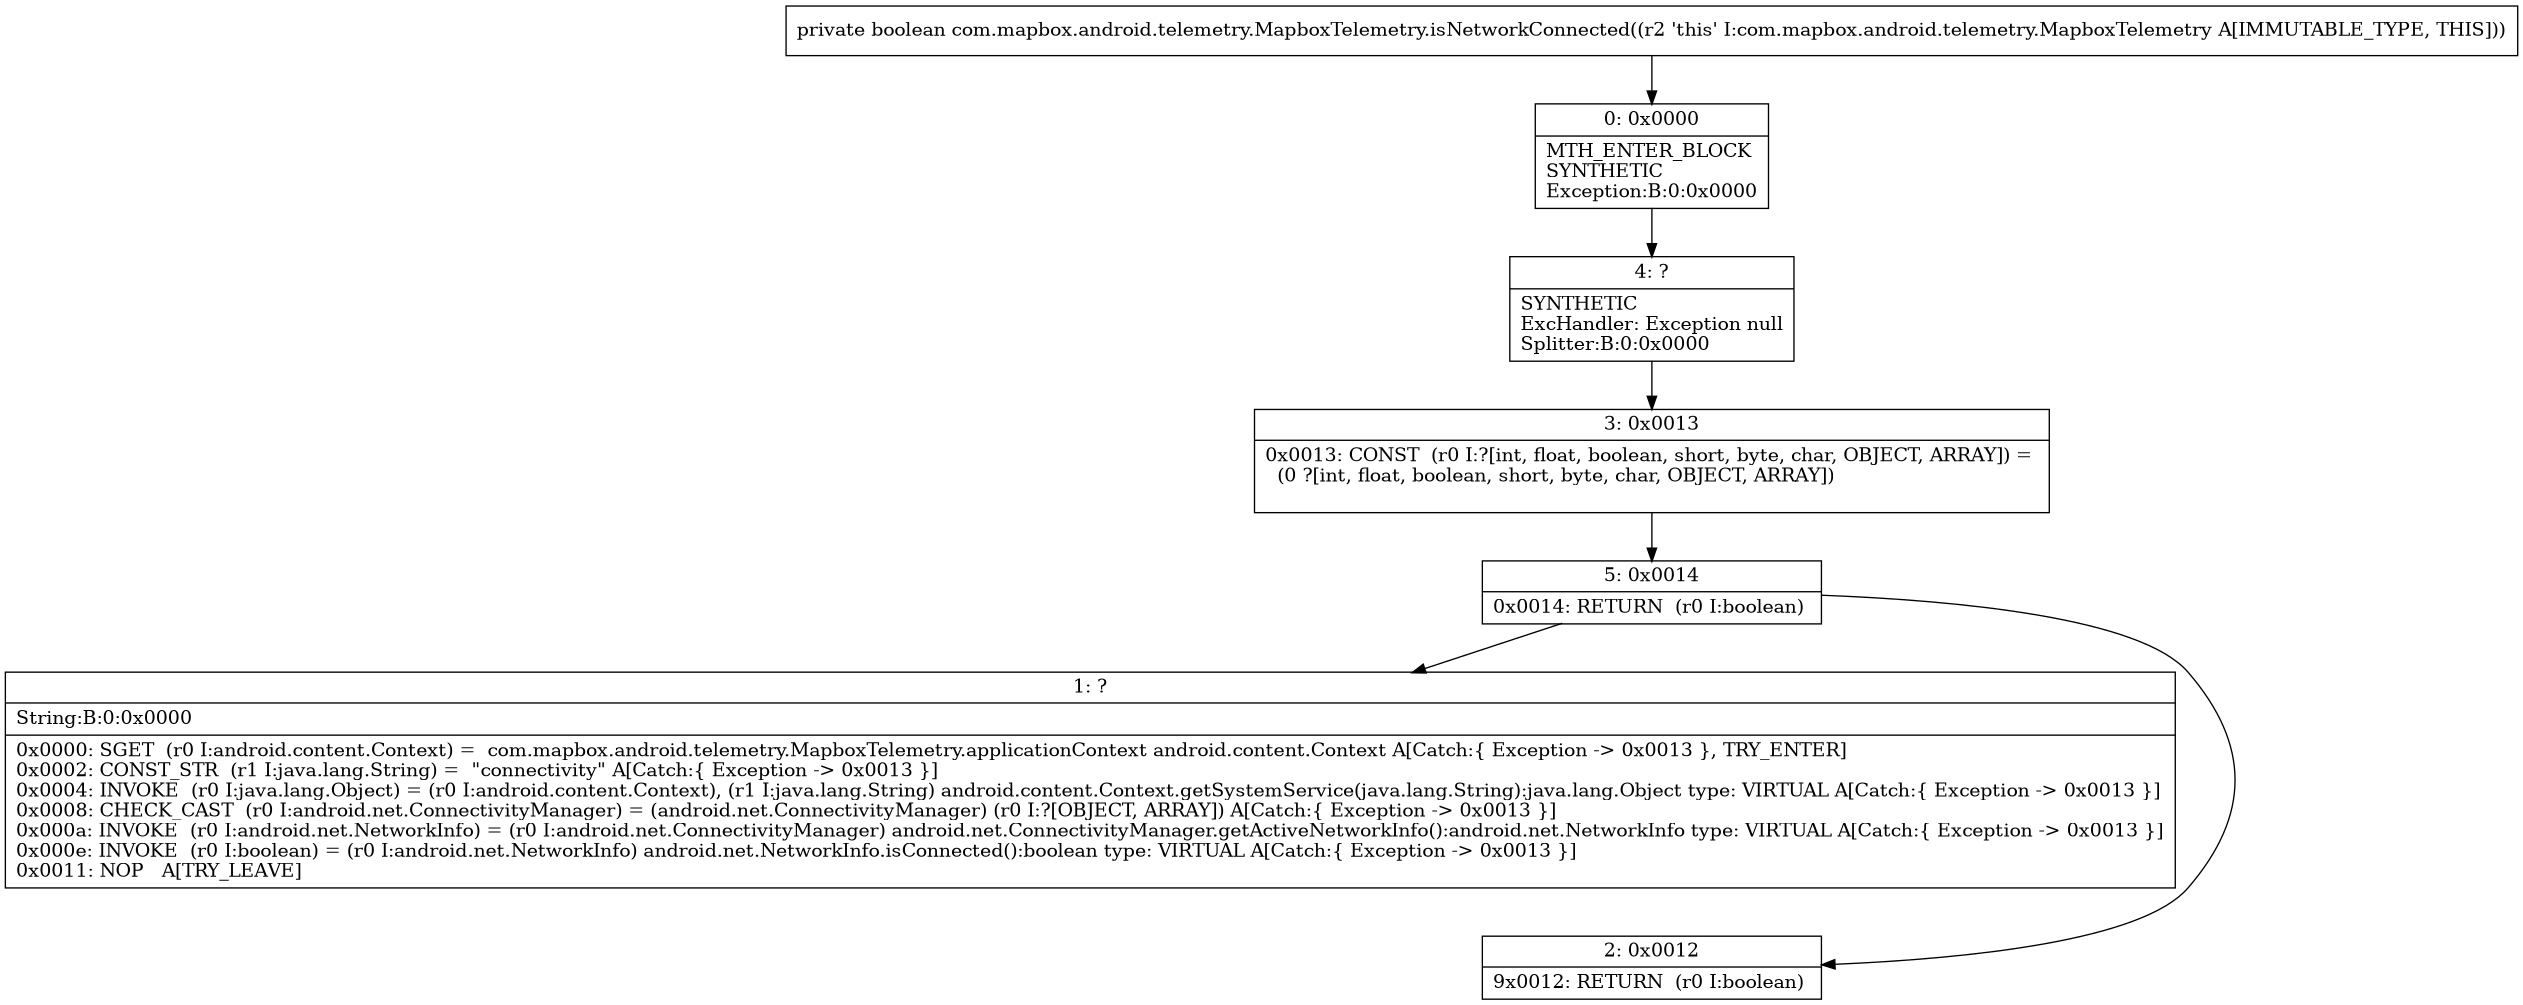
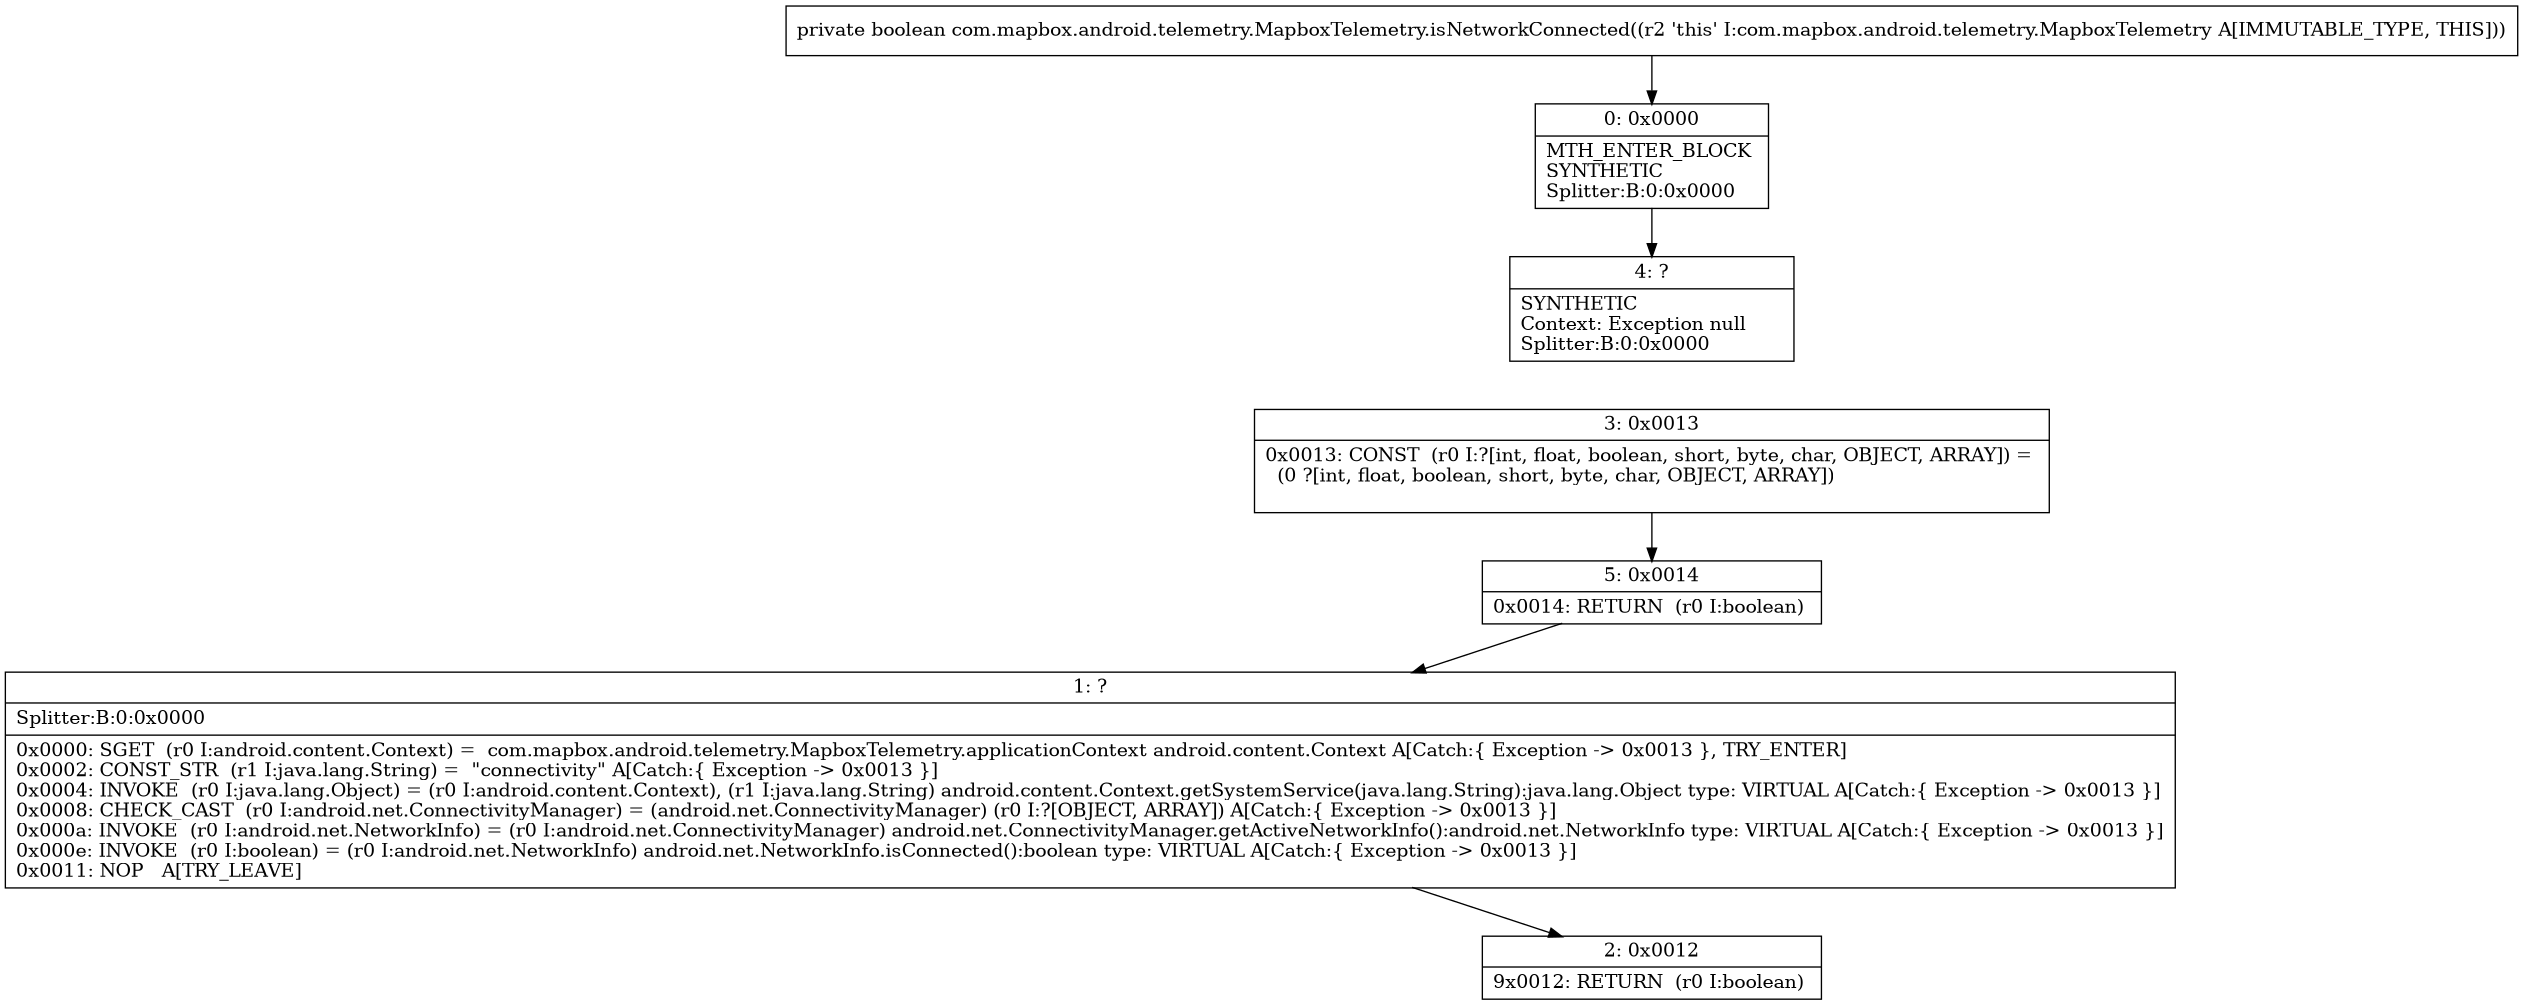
(1652, 192) -> (1641, 192)
(1652, 324) -> (1634, 324)
(1652, 378) -> none
(105, 718) -> (111, 718)
(2234, 773) -> (1481, 910)
